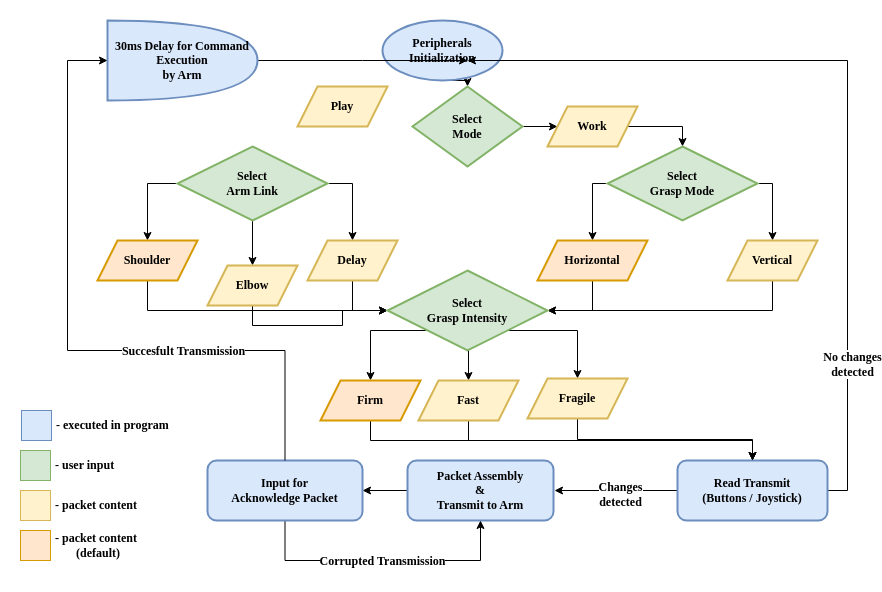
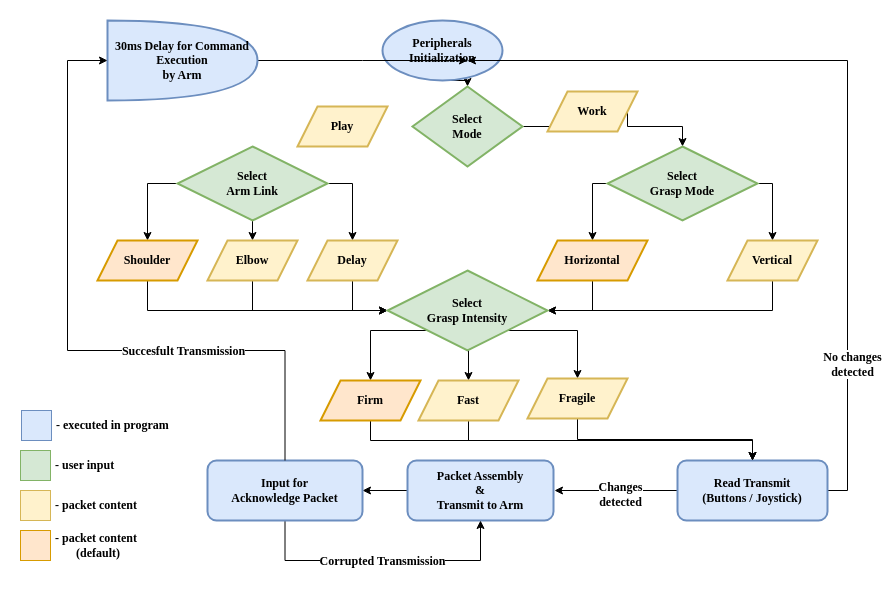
(343, 107) -> (343, 127)
(593, 127) -> (593, 112)
(253, 286) -> (253, 261)
